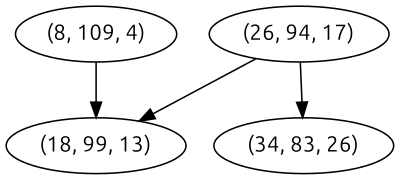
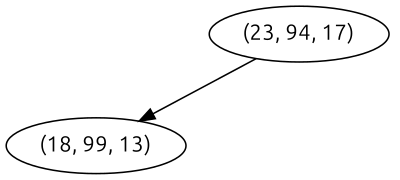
(96, 34) -> none
(299, 34) -> (299, 34)
(304, 146) -> none
